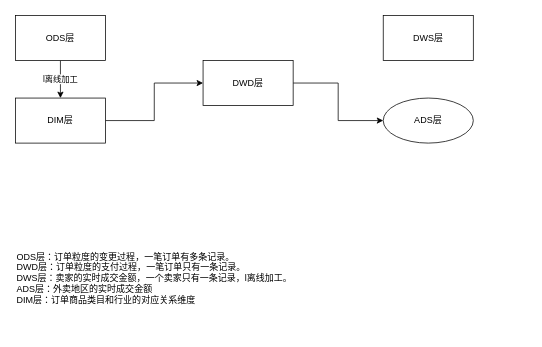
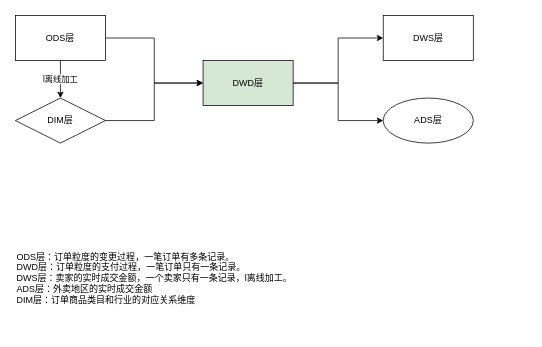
none -> (151, 38)
none -> (338, 59)
(248, 83) -> (248, 83)
(60, 120) -> (60, 120)
